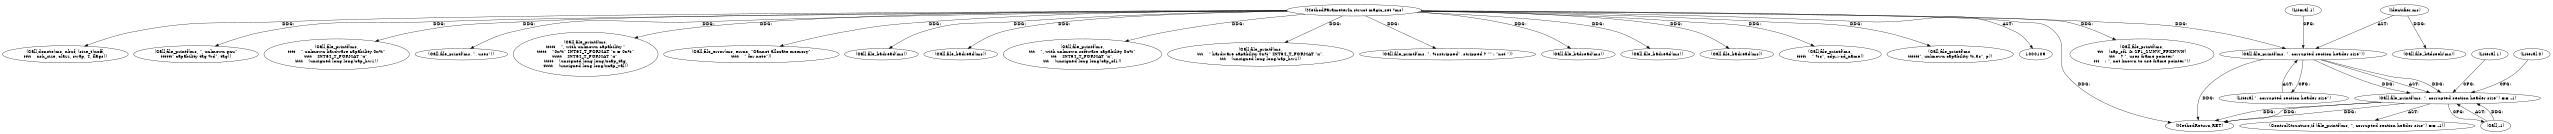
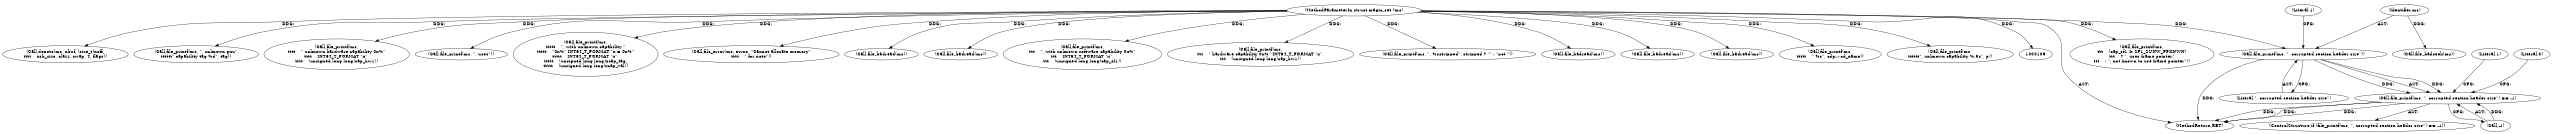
(2009, 24) -> (2009, 24)
(2085, 84) -> (2085, 84)
